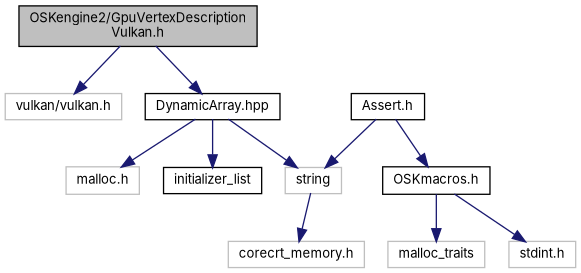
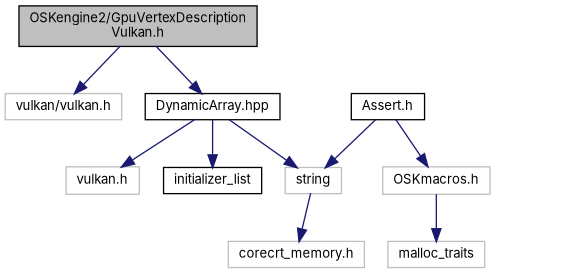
(103, 181) -> (103, 181)
(436, 181) -> (436, 181)
(542, 254) -> none
